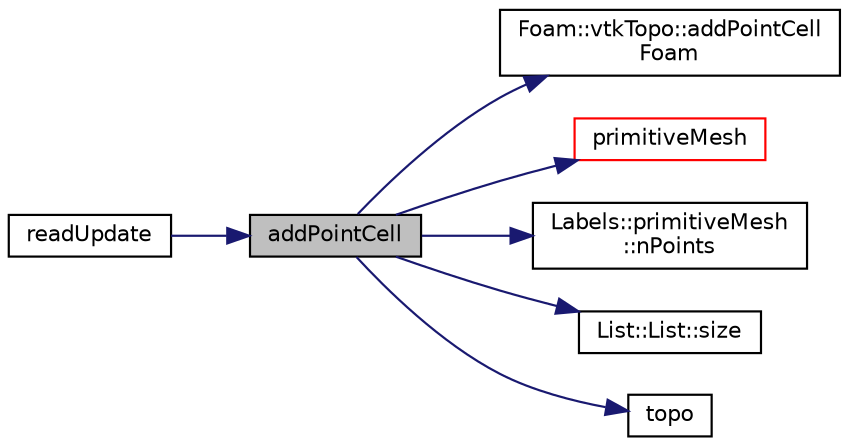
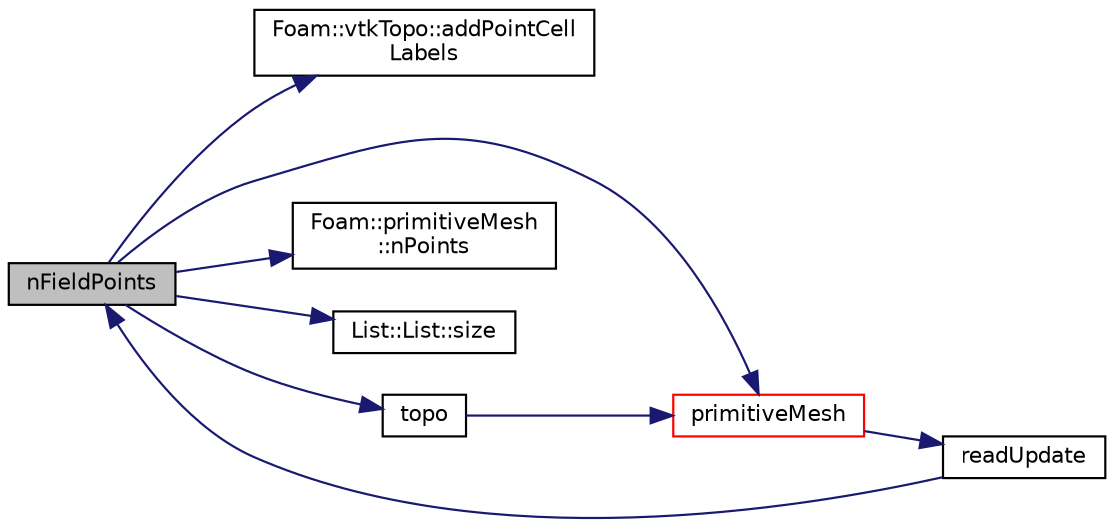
(670, 43) -> (424, 43)
(336, 236) -> (92, 284)
(670, 236) -> (424, 236)
none -> (558, 416)
none -> (892, 436)
